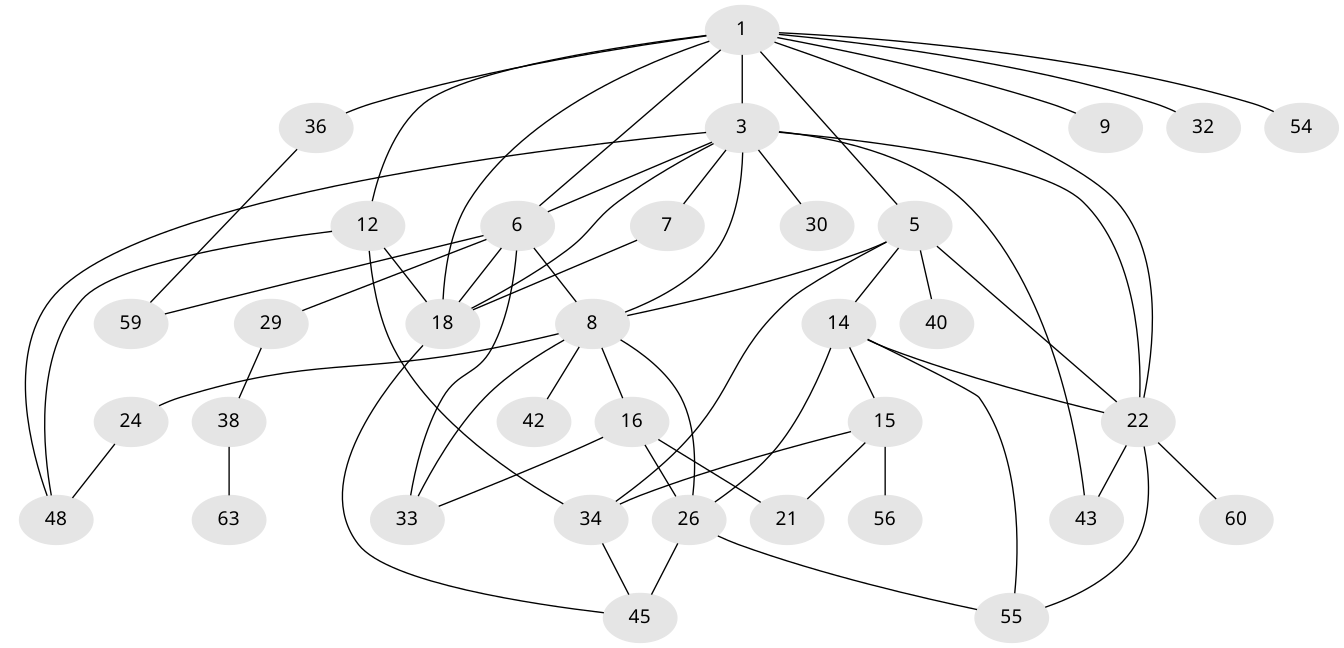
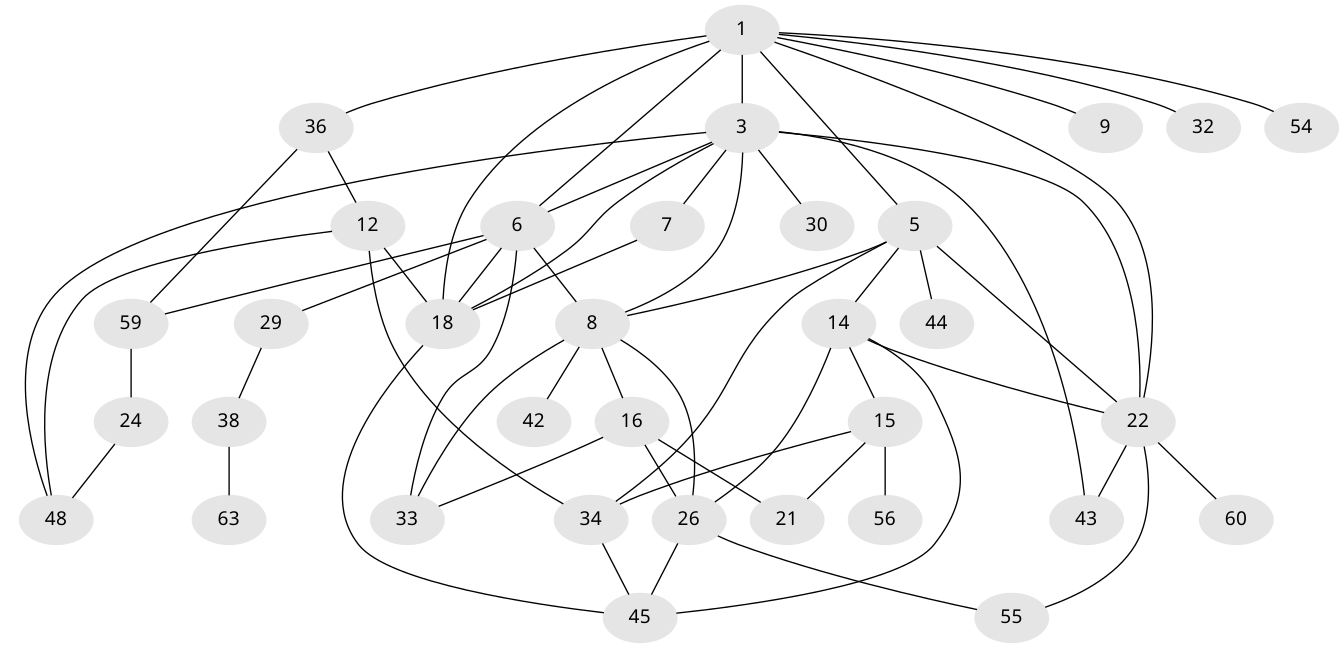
(440, 94) -> (341, 176)
(937, 324) -> (937, 324)
(358, 366) -> (131, 373)
(997, 431) -> (925, 552)
